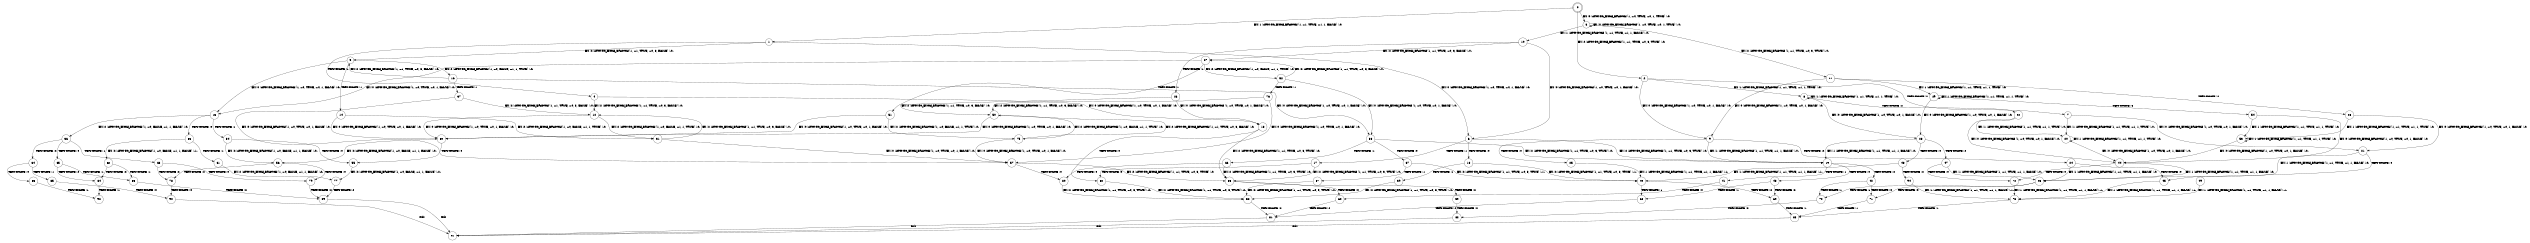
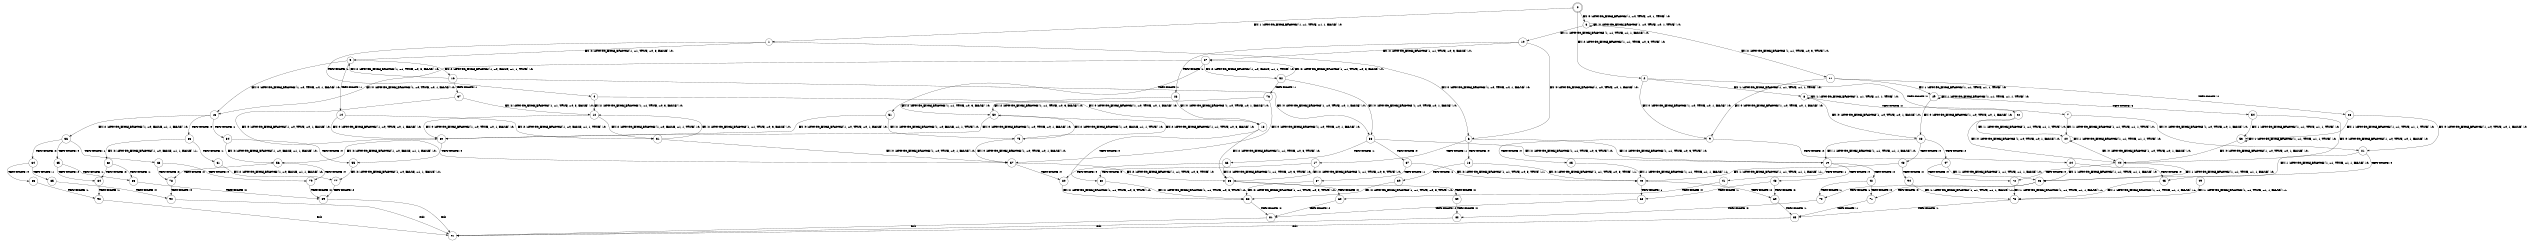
(1727, 160) -> none
none -> (275, 218)
